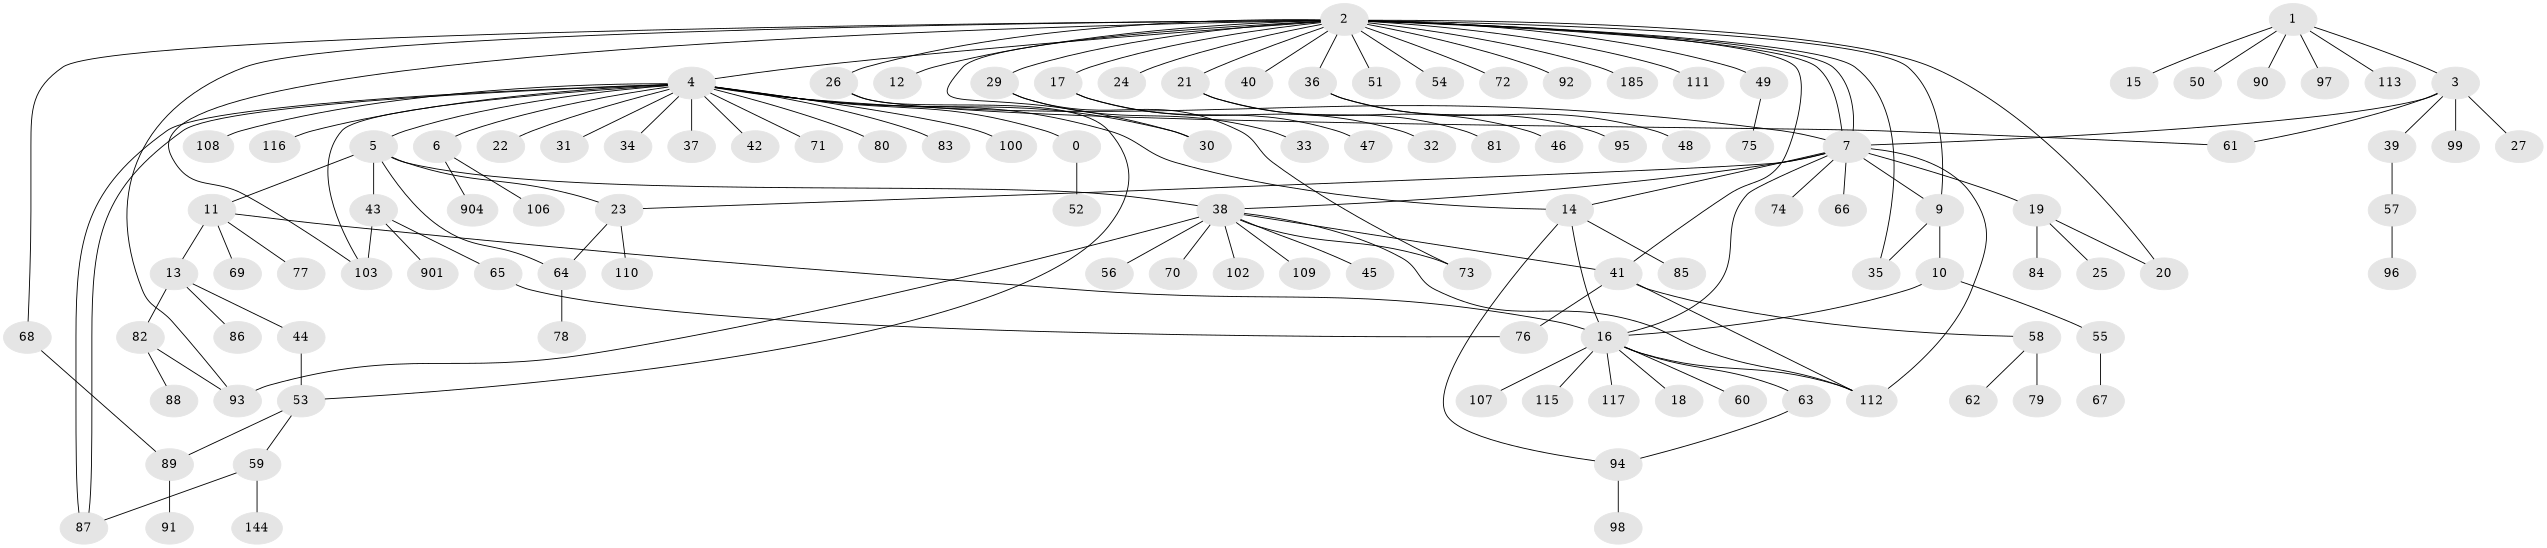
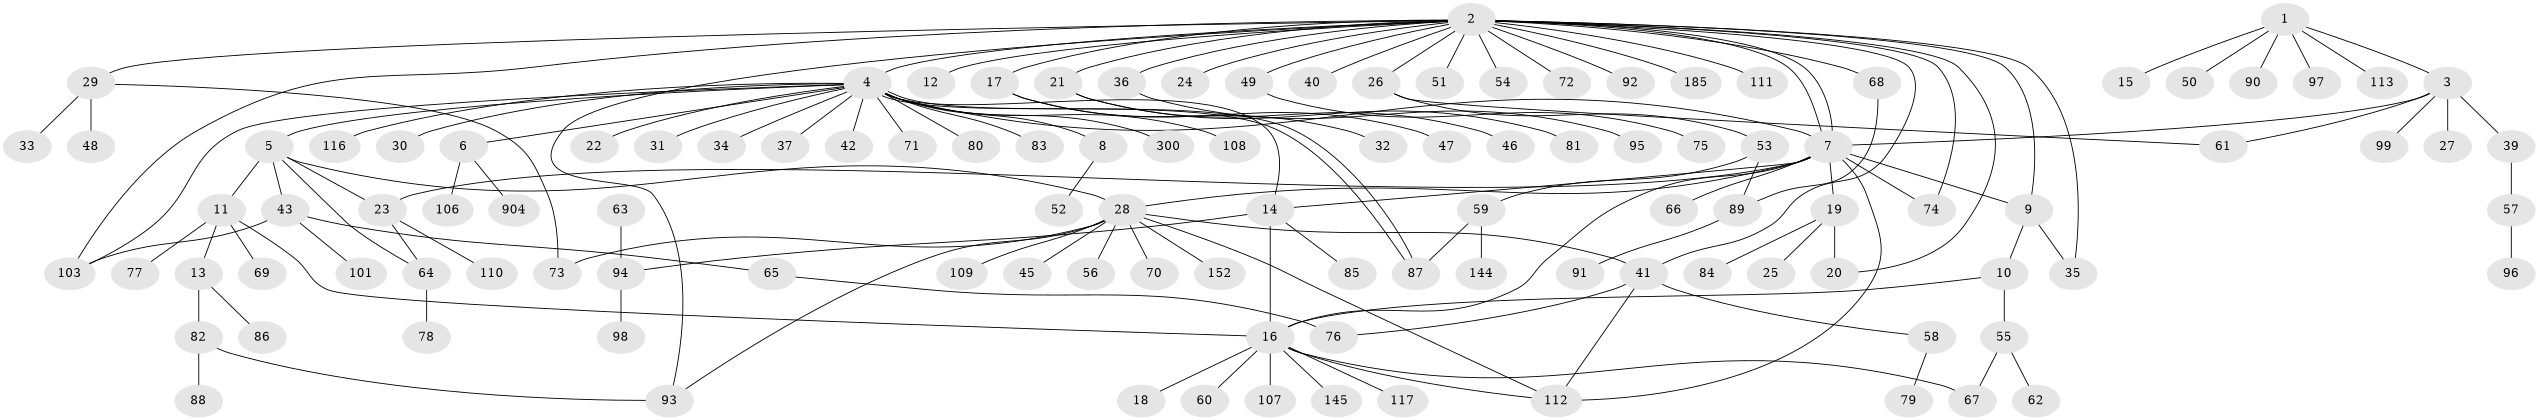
(960, 71) -> (1928, 62)
(1585, 117) -> (91, 115)
(1011, 147) -> (1169, 147)
(1077, 147) -> (1103, 147)
(1221, 210) -> (1123, 210)
(433, 274) -> (361, 274)
(1238, 274) -> (1220, 274)
(301, 337) -> none
(2005, 369) -> (2020, 369)
(1736, 374) -> (1621, 369)
(1548, 401) -> (1336, 401)
